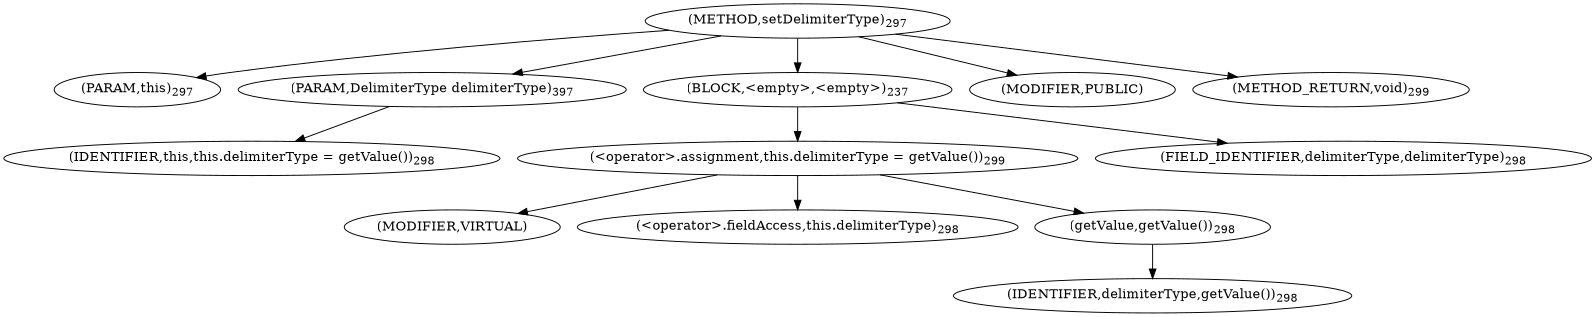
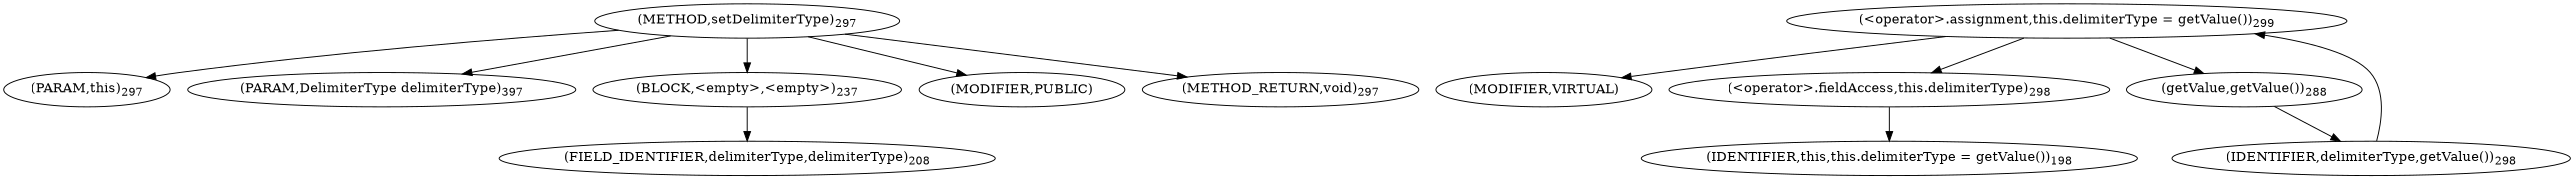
(1419, 88) -> (1368, 88)
(798, 119) -> (2353, 60)
(347, 122) -> (1889, 119)
(424, 157) -> (2062, 157)
(1516, 157) -> (919, 157)
(1225, 226) -> (2316, 88)
